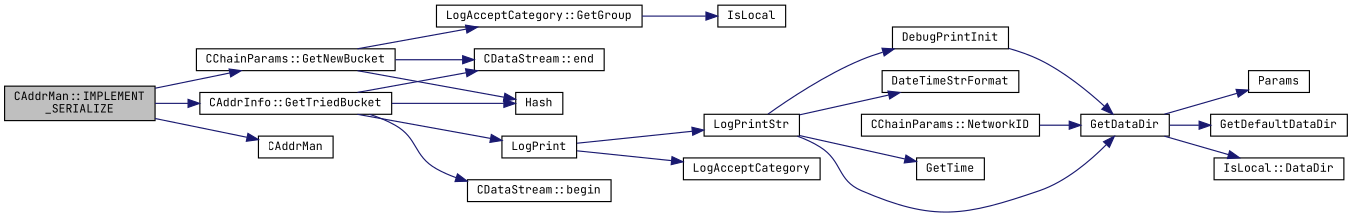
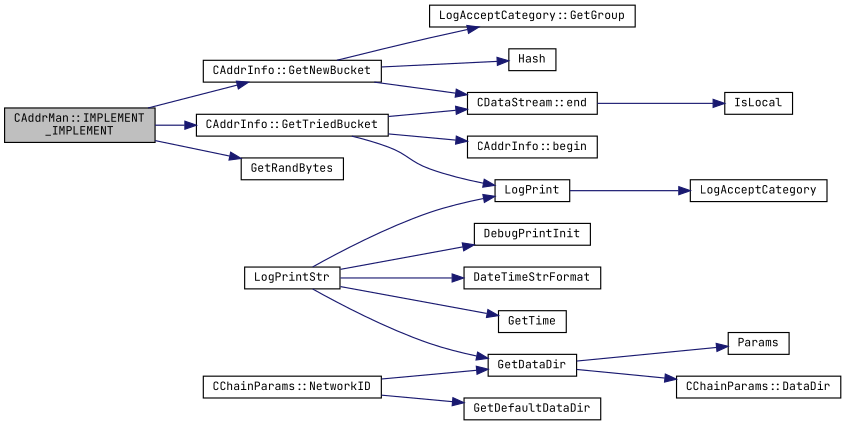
(674, 16) -> (655, 103)
(296, 60) -> (292, 71)
(1060, 71) -> none
(80, 103) -> (80, 125)
(448, 103) -> none
(1184, 125) -> (417, 398)
(635, 137) -> (395, 226)
(296, 147) -> (292, 169)
(1279, 169) -> (759, 387)
(539, 191) -> (532, 147)
